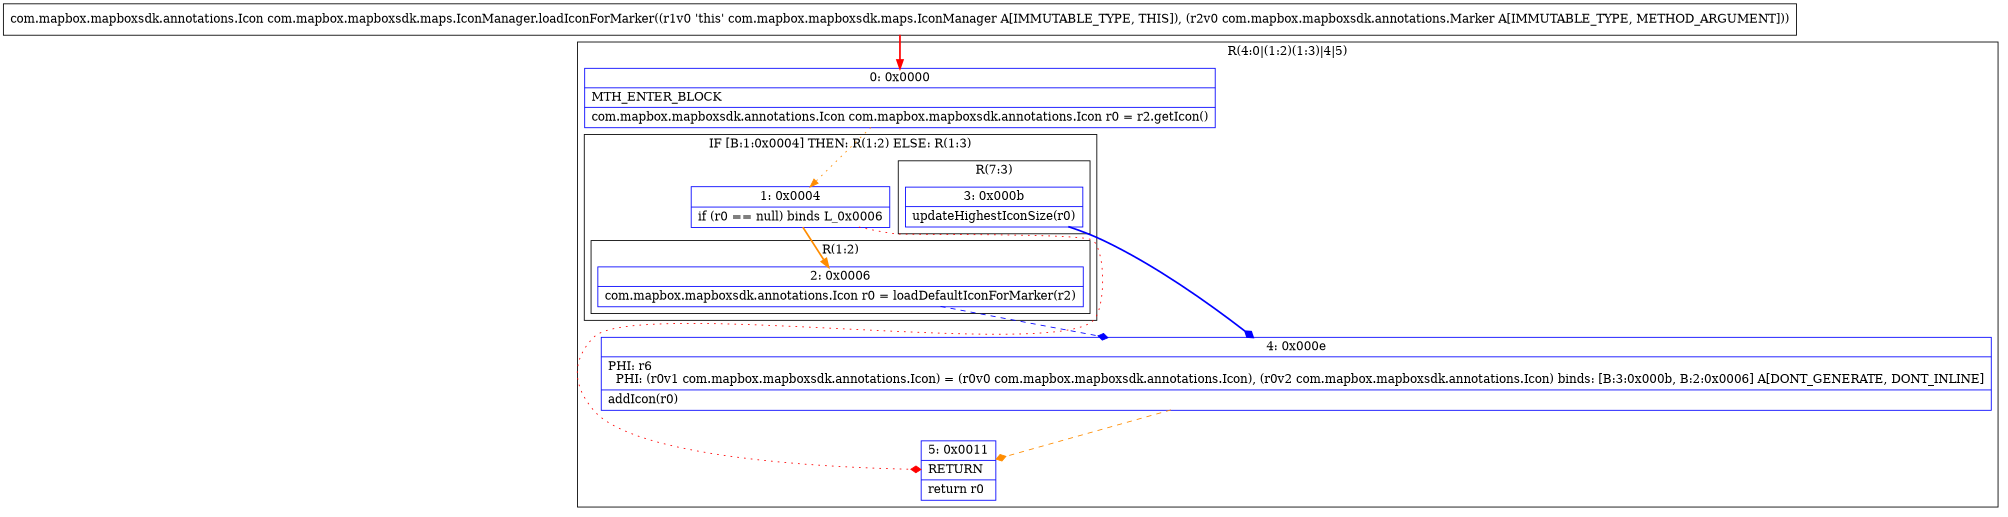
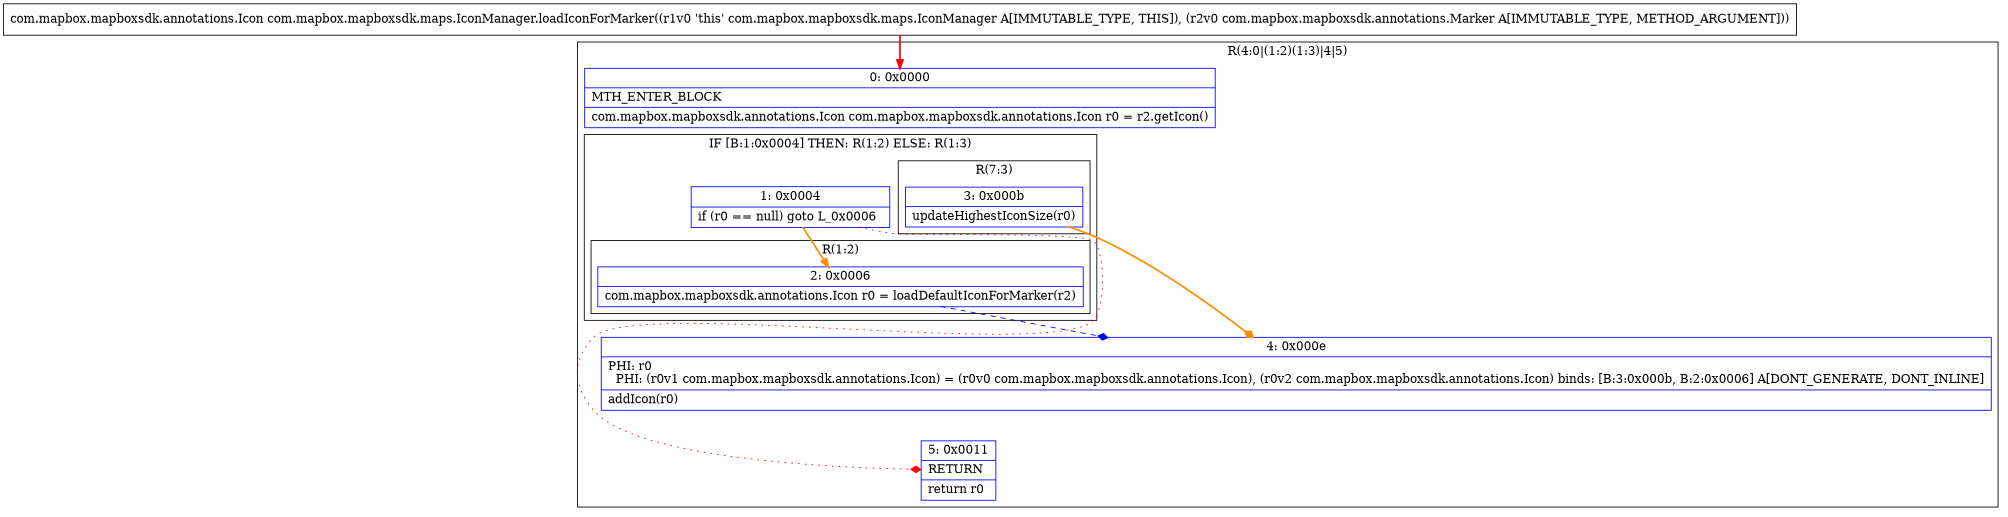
(844, 154) -> none
(790, 217) -> (788, 217)
(1160, 272) -> (1160, 272)
(632, 367) -> (632, 367)
(1088, 433) -> none
